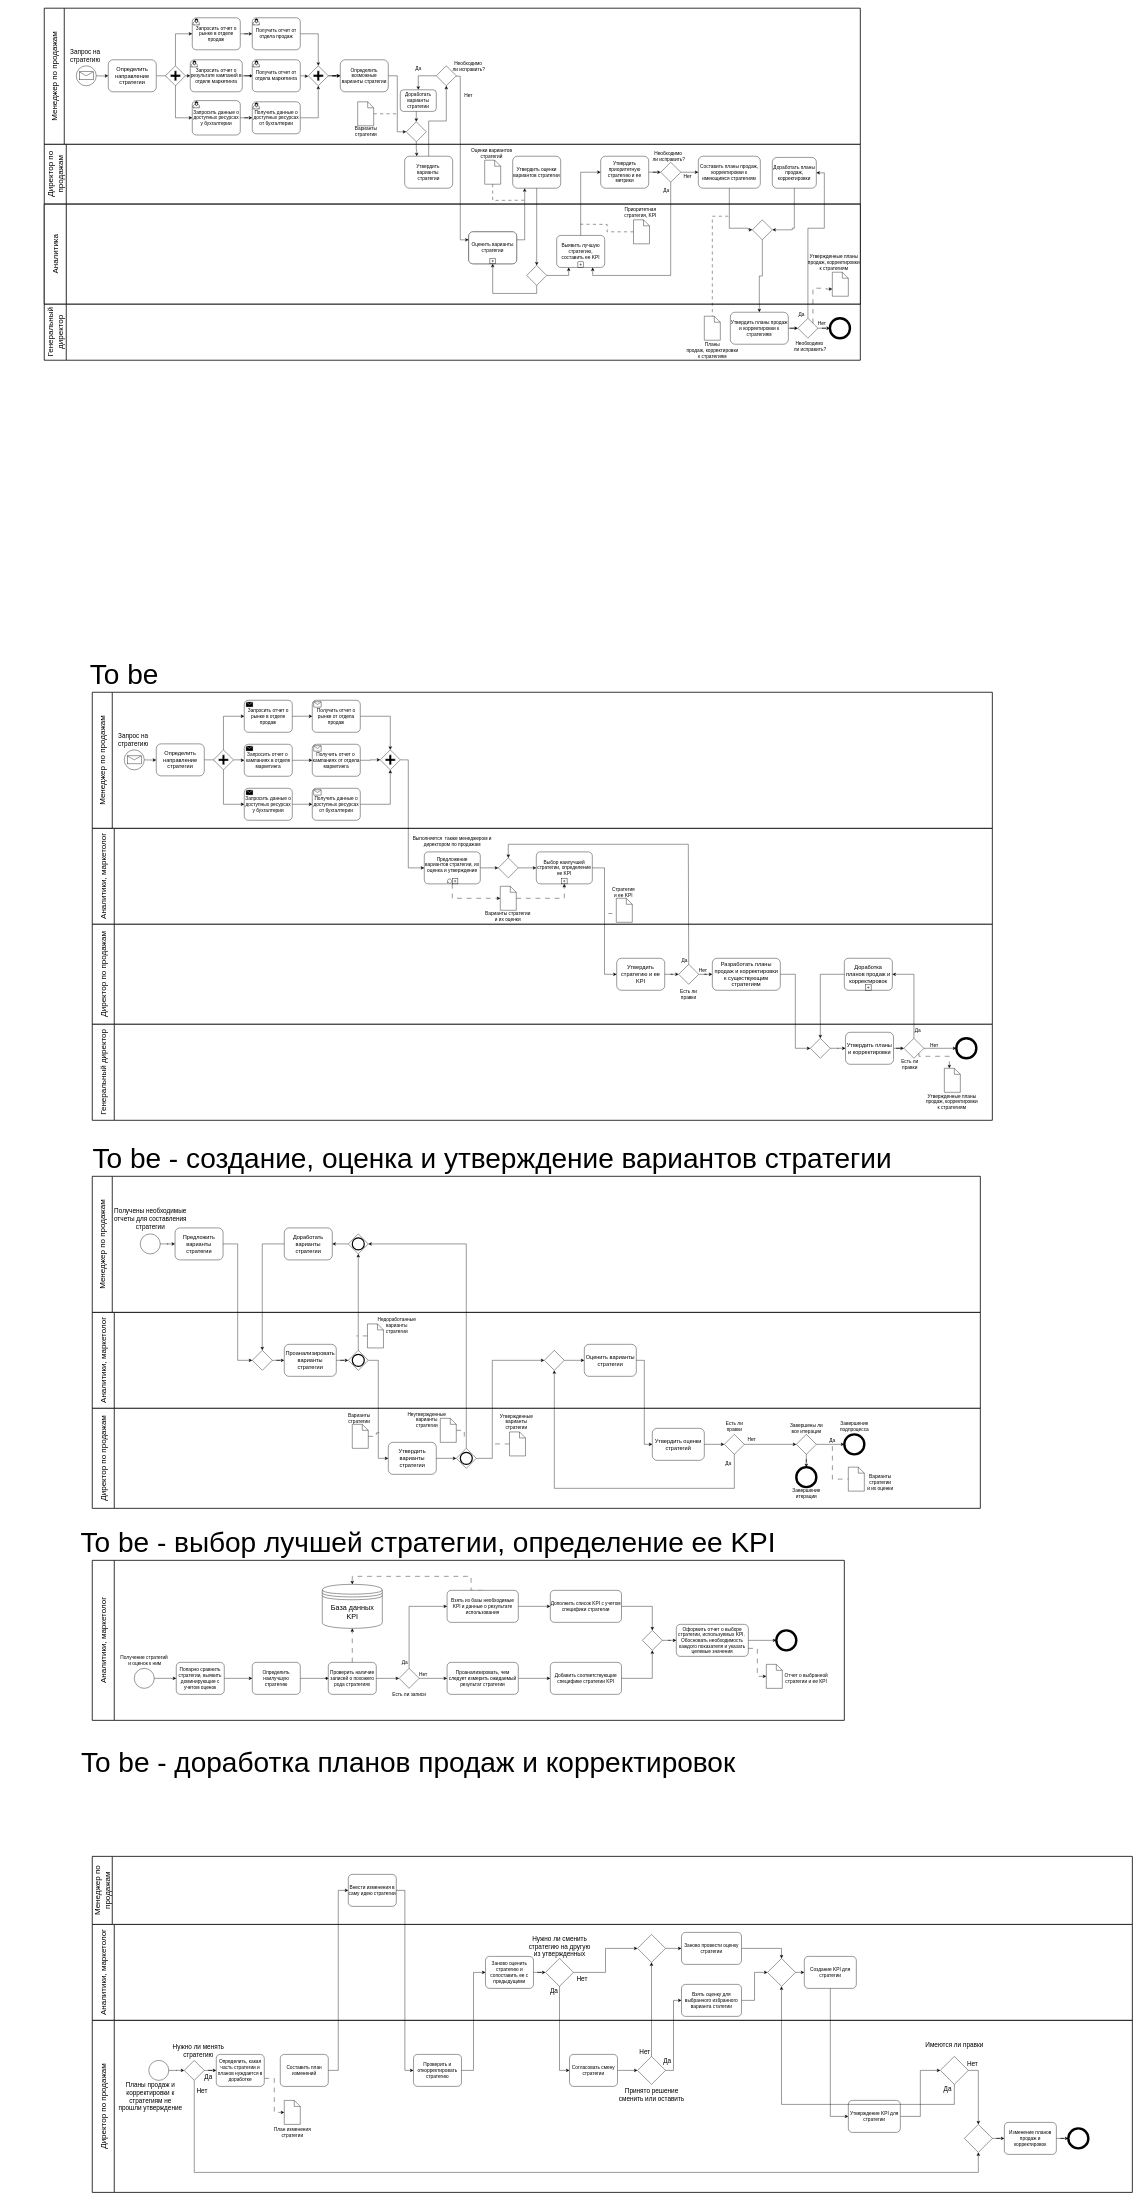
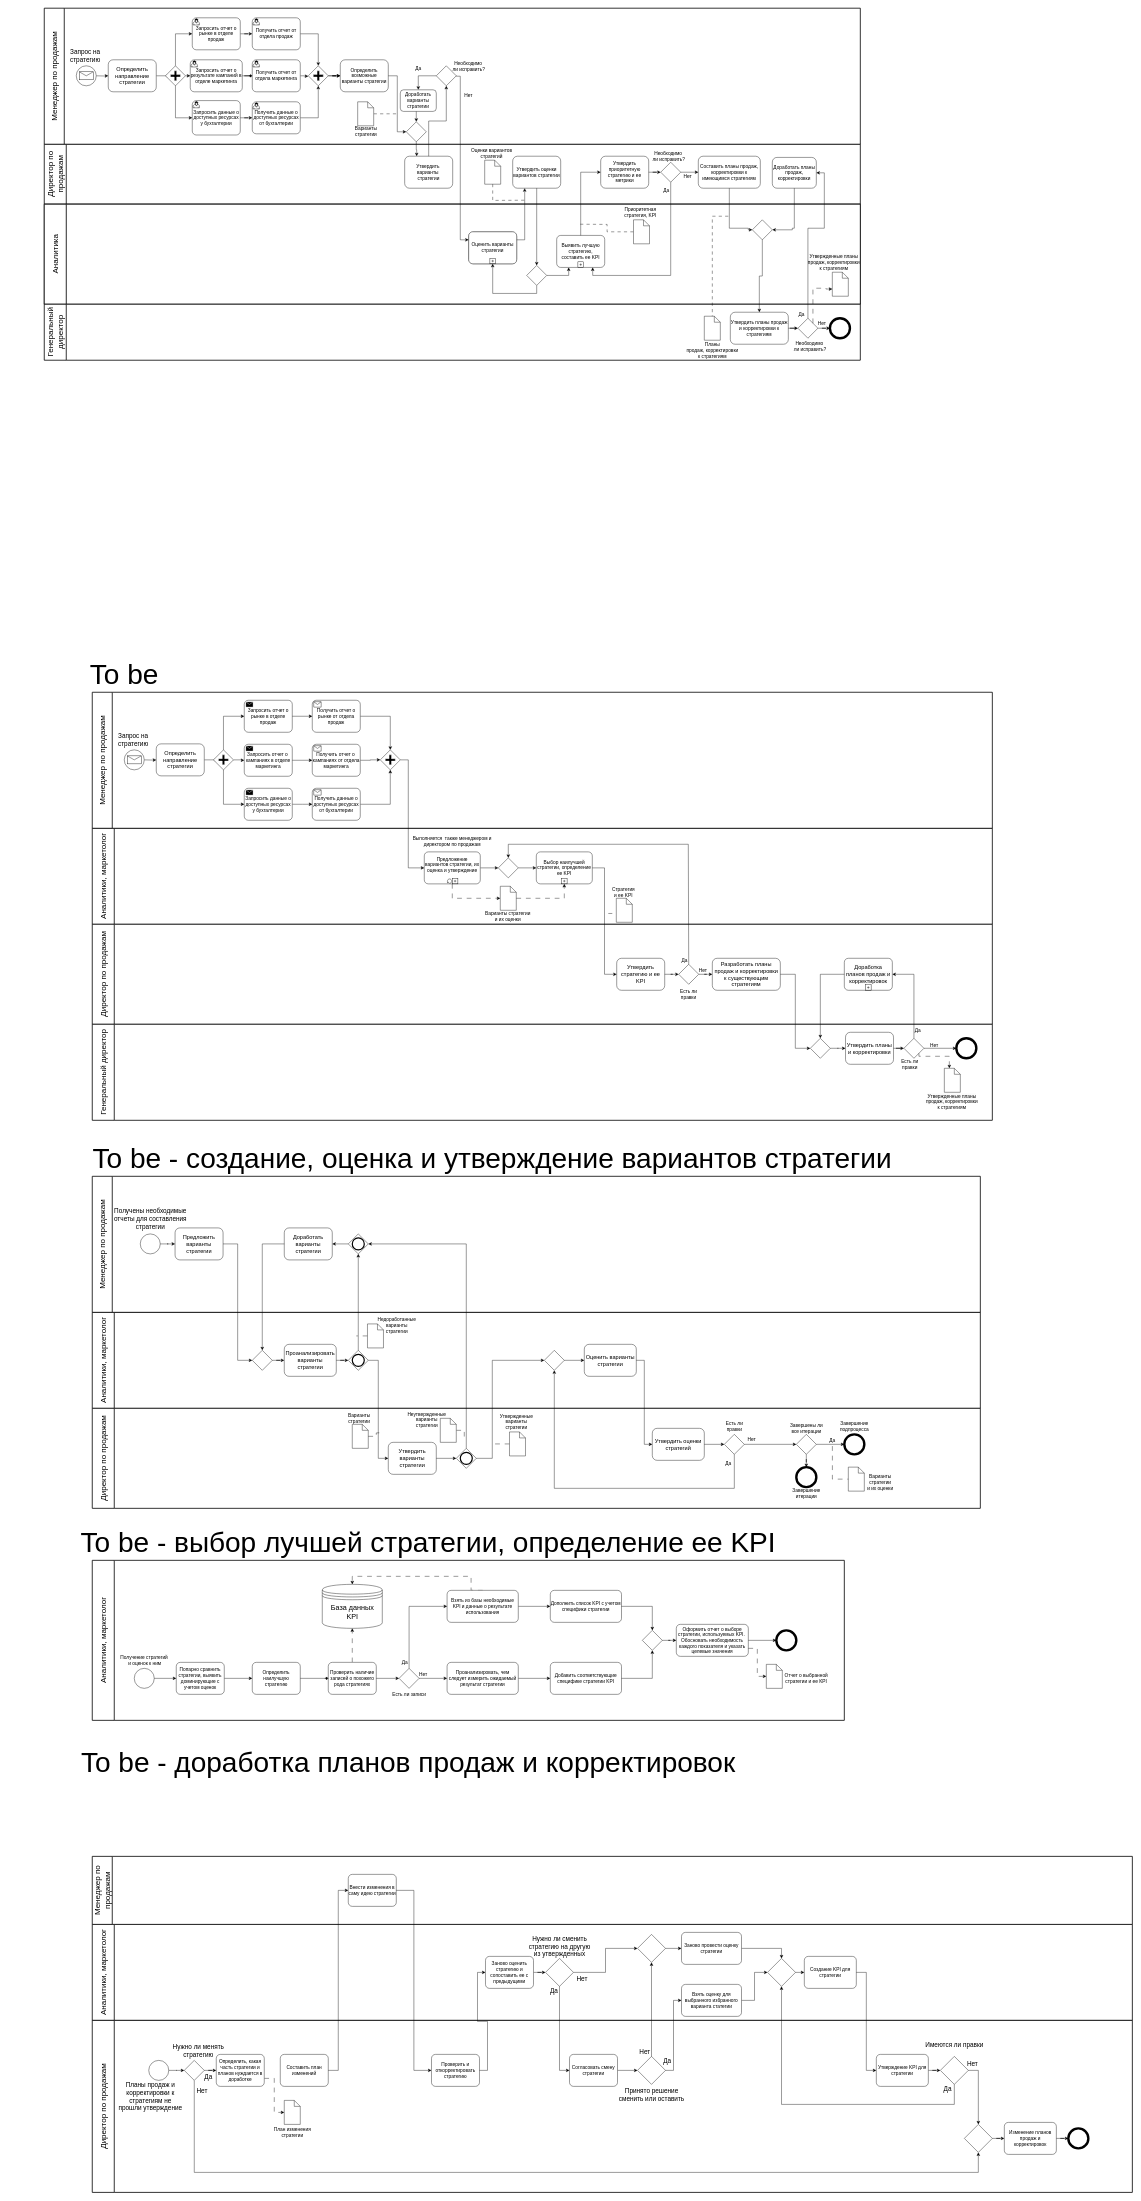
(437, 2070) -> (455, 2070)
(874, 2116) -> (902, 2070)
